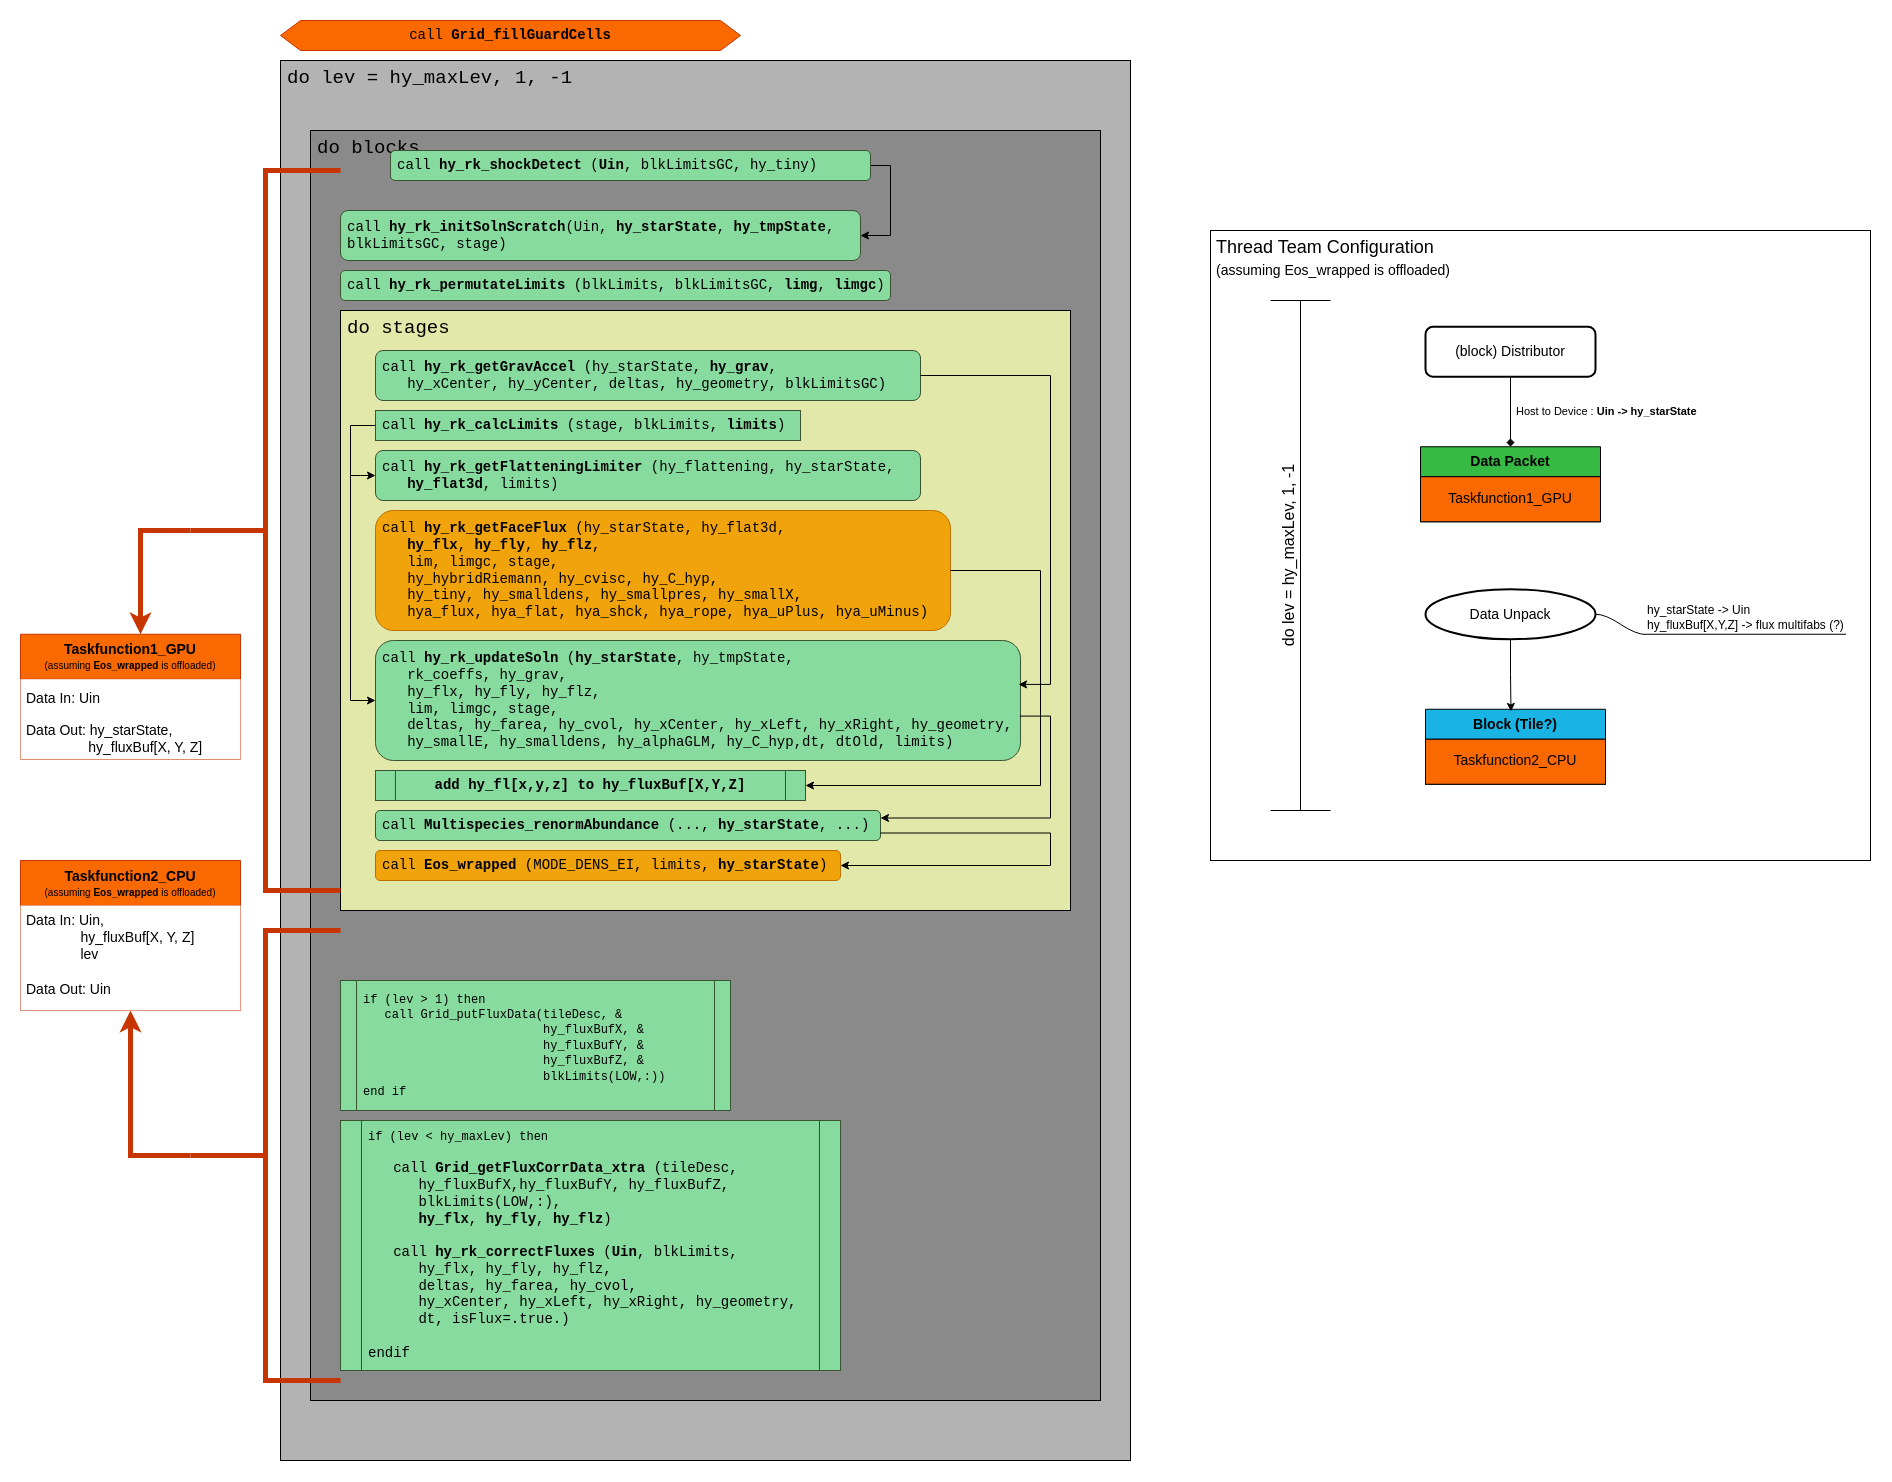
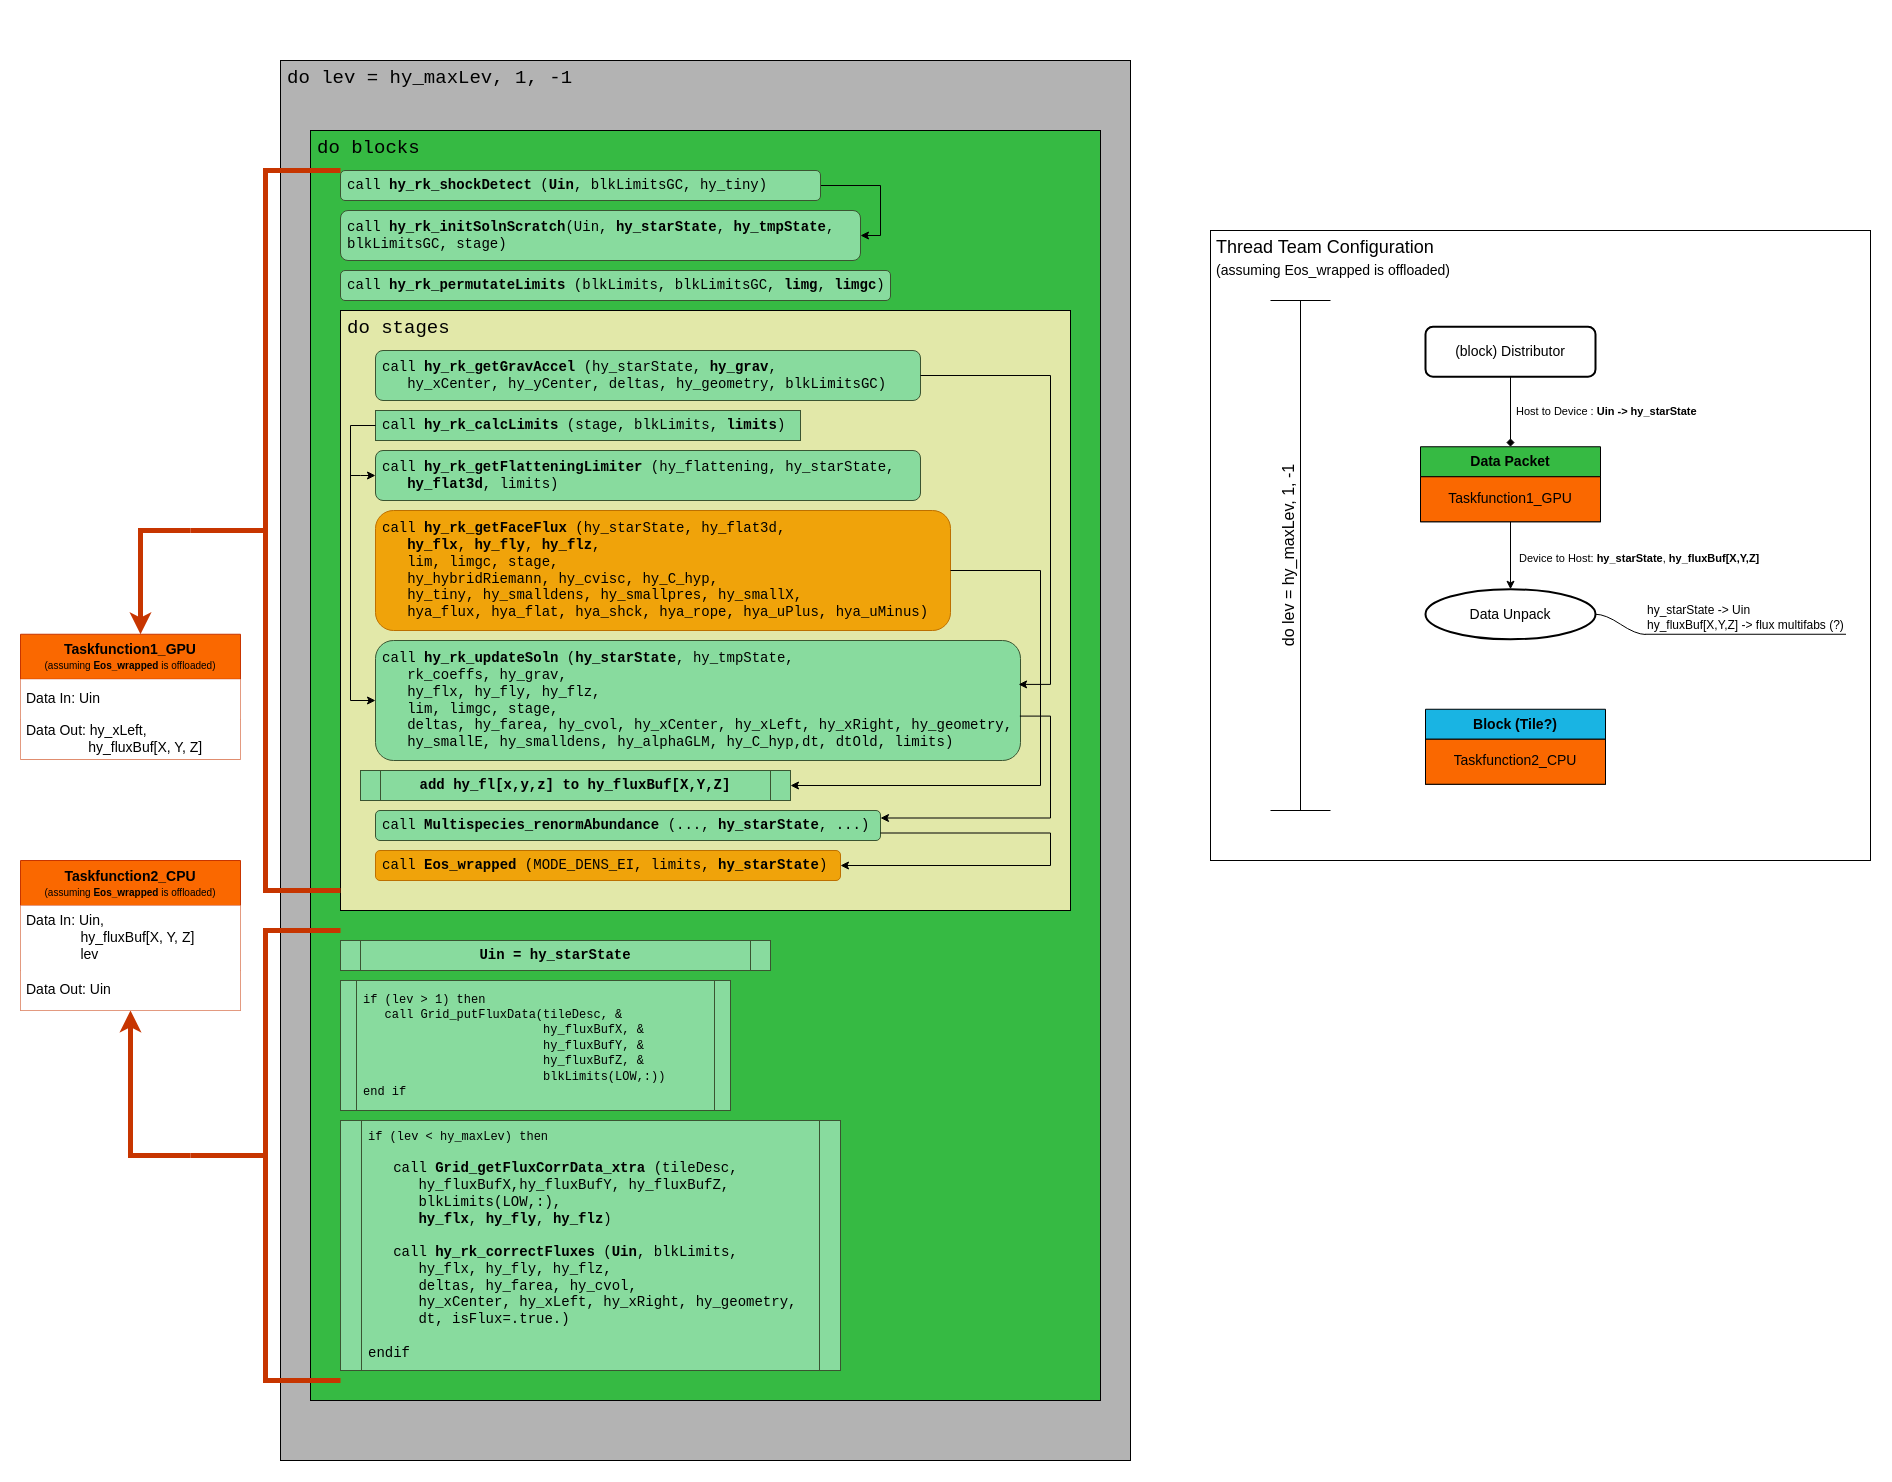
(511, 36) -> none
(345, 145) -> (345, 145)
(631, 166) -> (581, 186)
none -> (1511, 553)
(1511, 671) -> none
(109, 739) -> (94, 739)
(591, 786) -> (576, 786)
none -> (556, 956)
